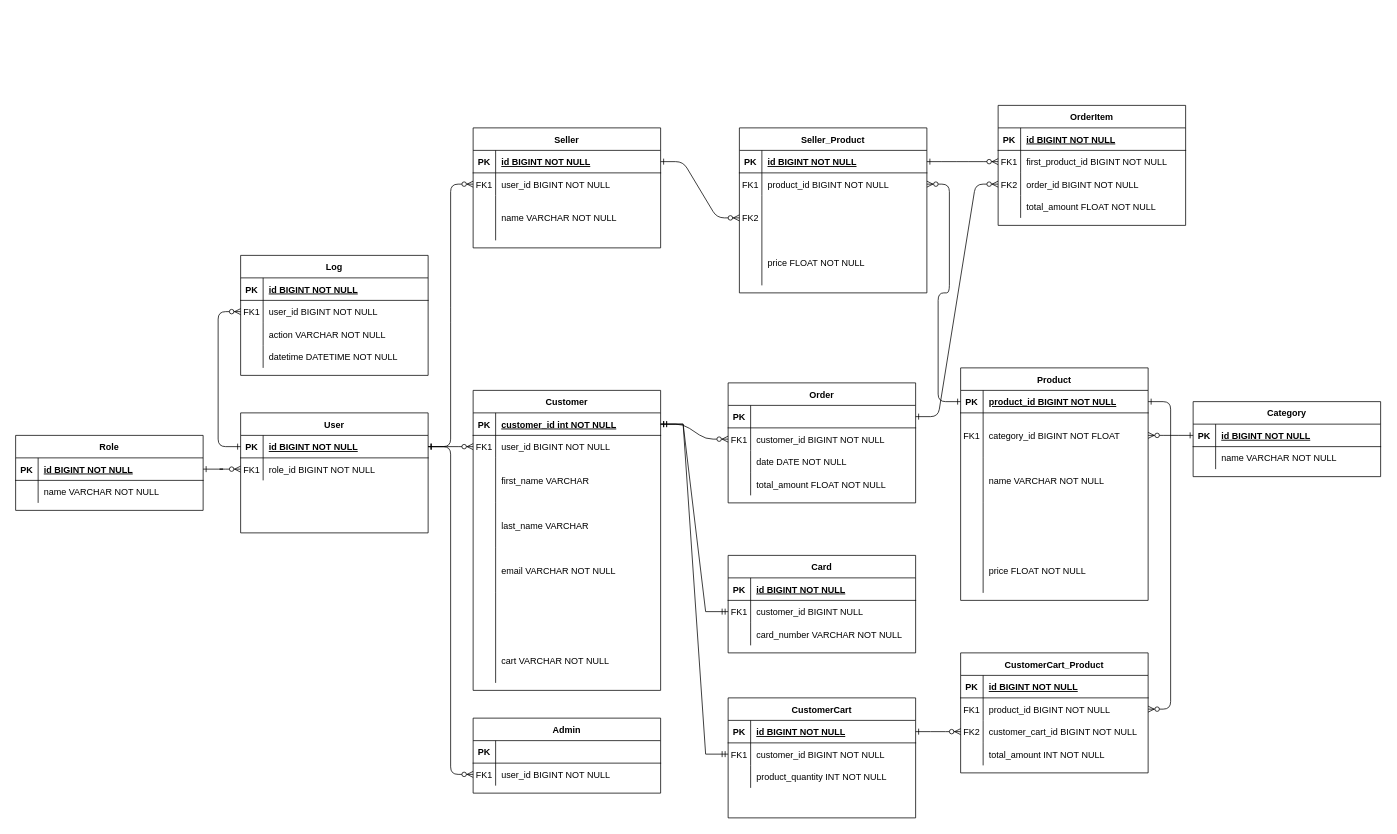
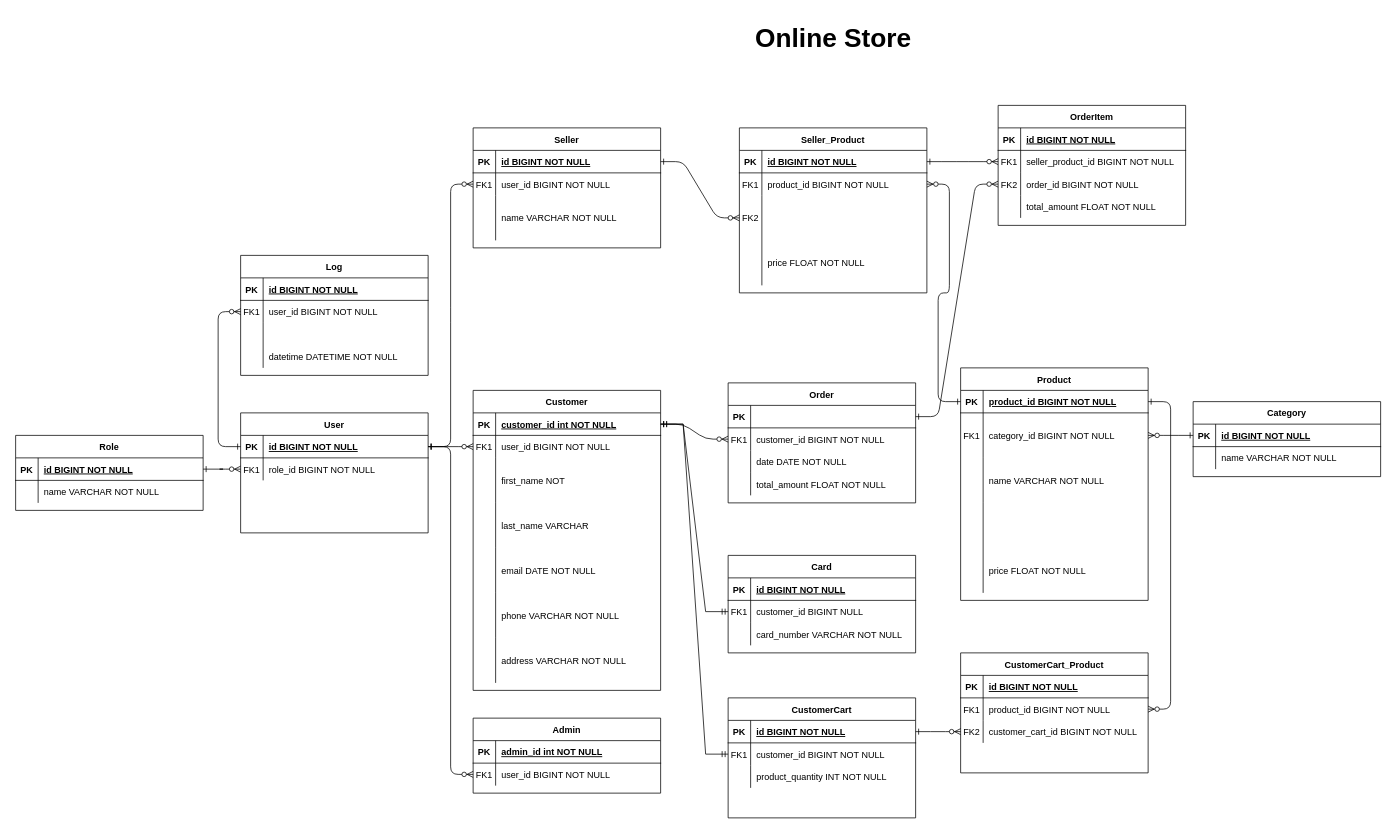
none -> (833, 38)
(1101, 162) -> (1102, 162)
(345, 334) -> none
(1054, 436) -> (1052, 436)
(544, 481) -> (534, 481)
(551, 571) -> (543, 571)
none -> (578, 615)
(550, 661) -> (558, 661)
none -> (578, 752)
(1065, 754) -> none
